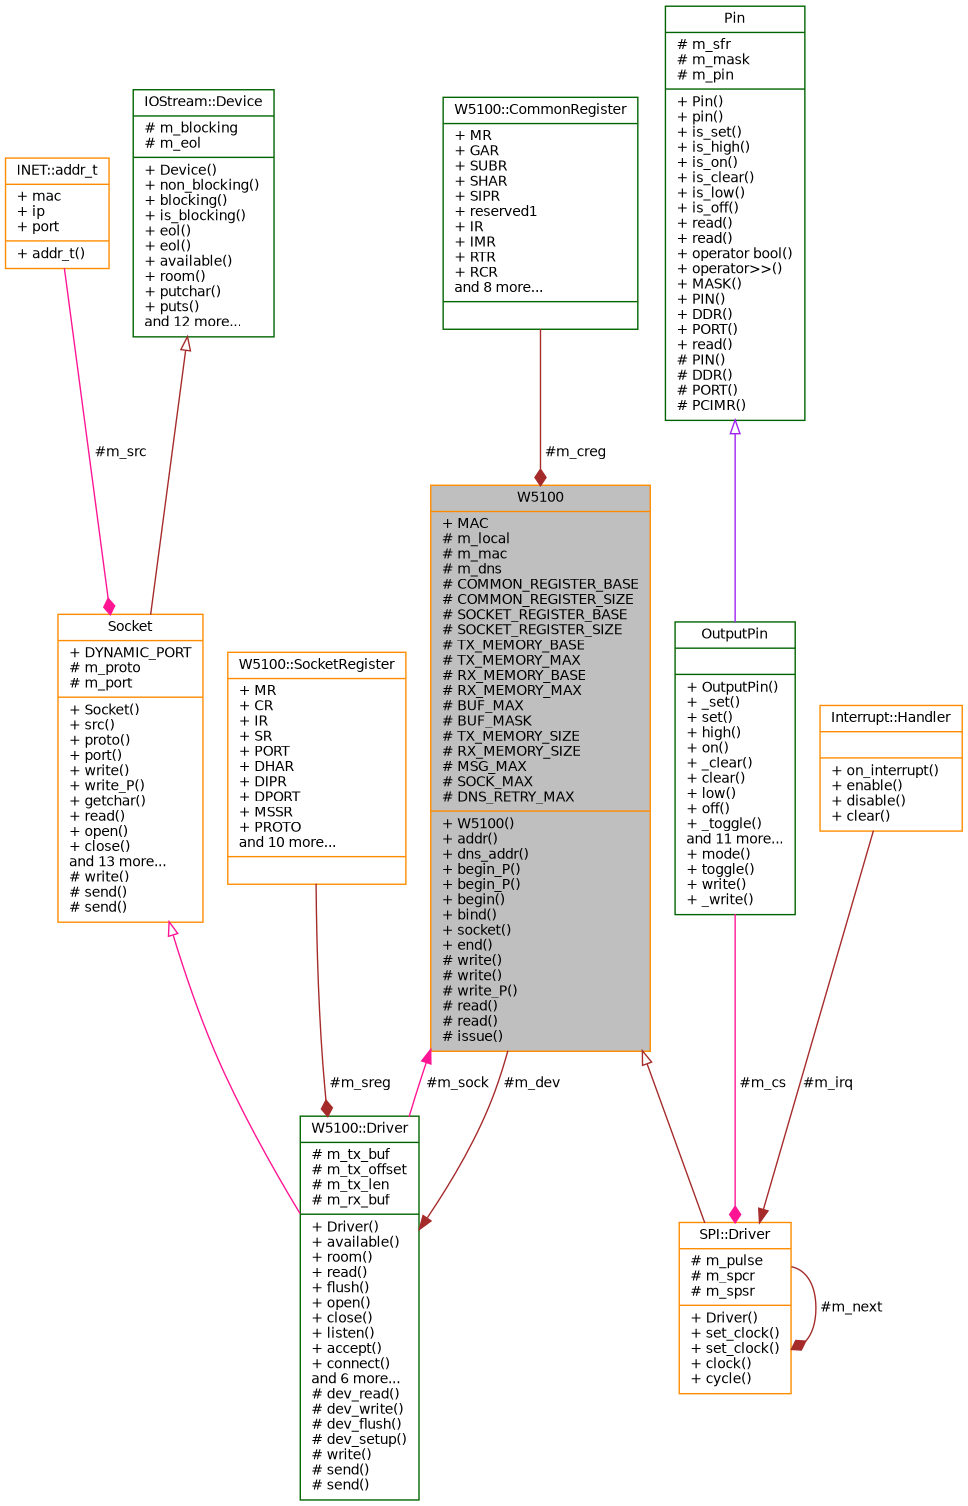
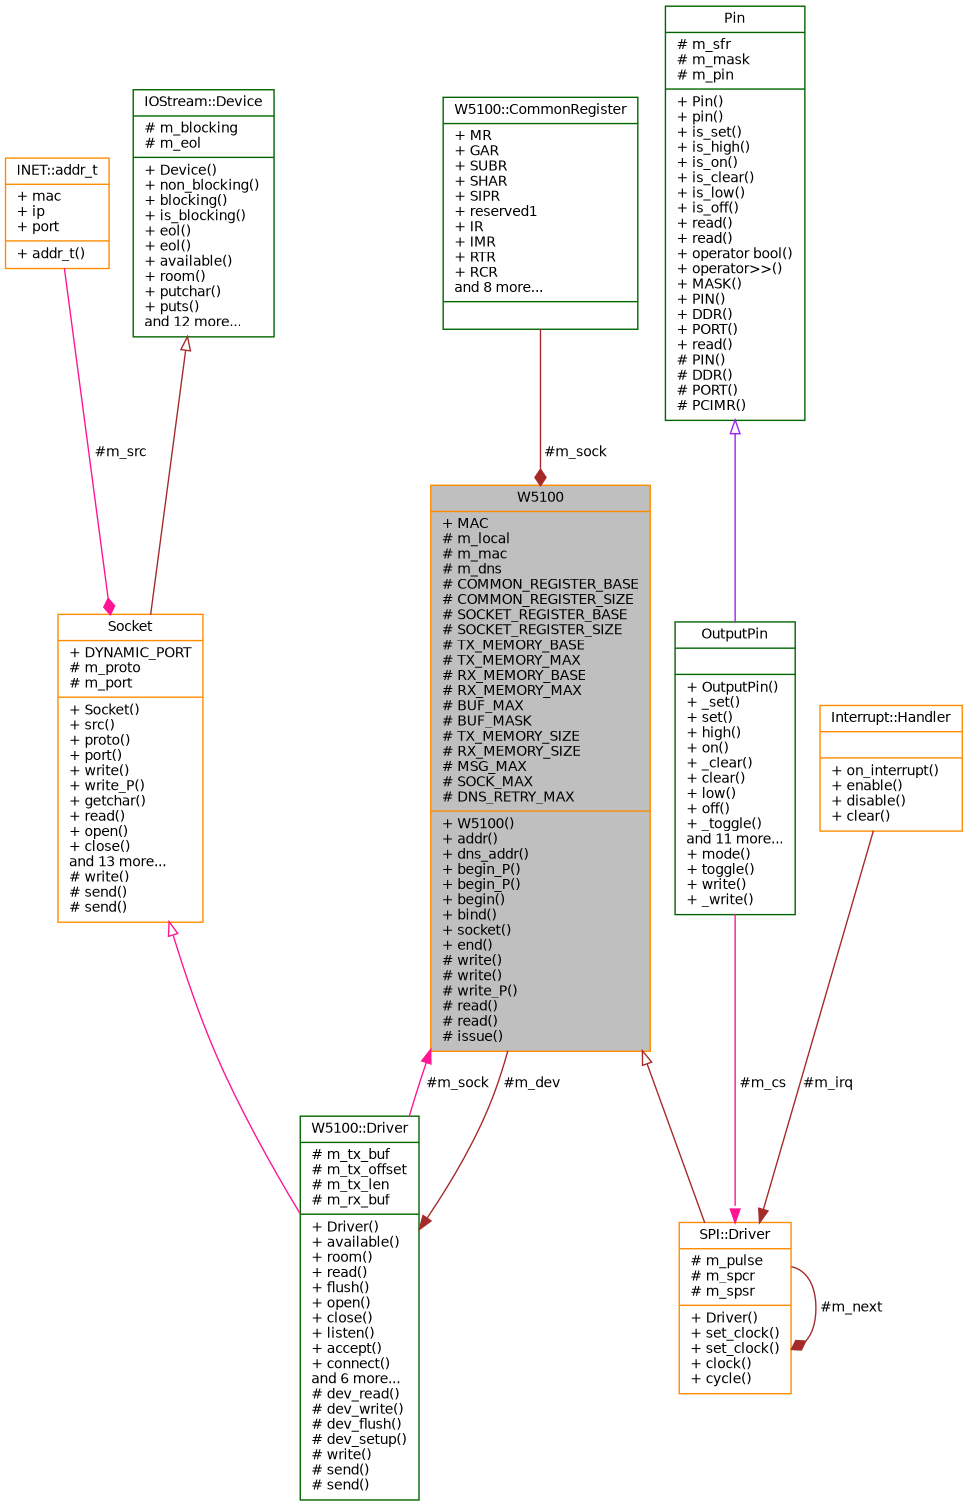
(574, 453) -> (574, 453)
(317, 768) -> none
(735, 1060) -> (735, 1060)
